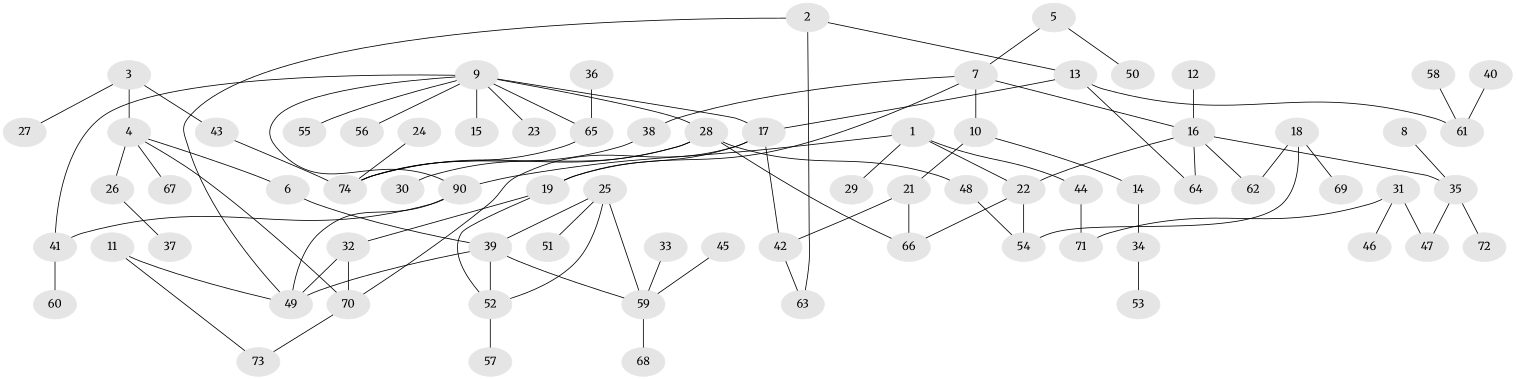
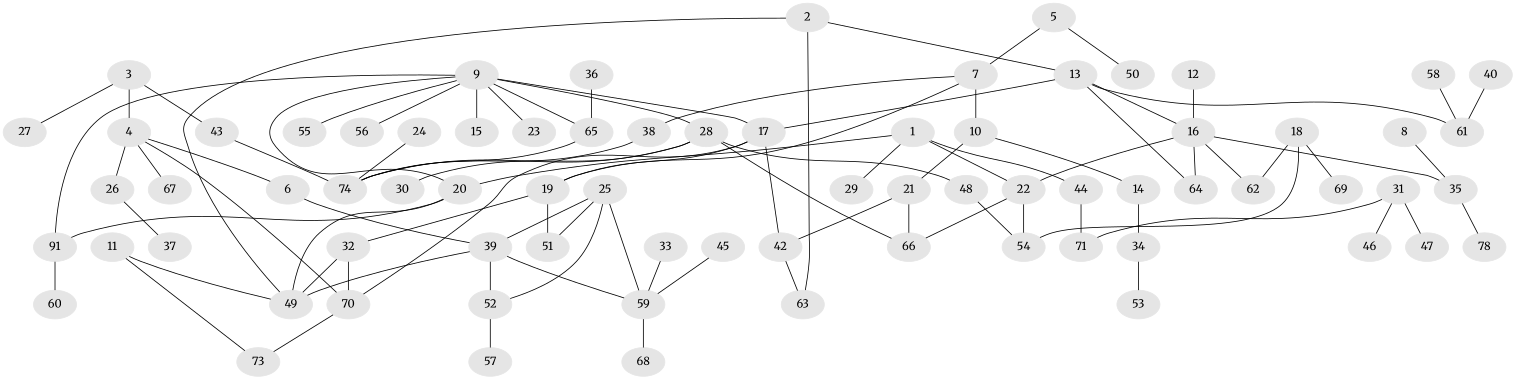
(1085, 104) -> (1134, 104)
(460, 190) -> (460, 190)
(1441, 218) -> none
(466, 229) -> (548, 213)
(55, 247) -> (55, 247)
(1484, 247) -> (1484, 247)
